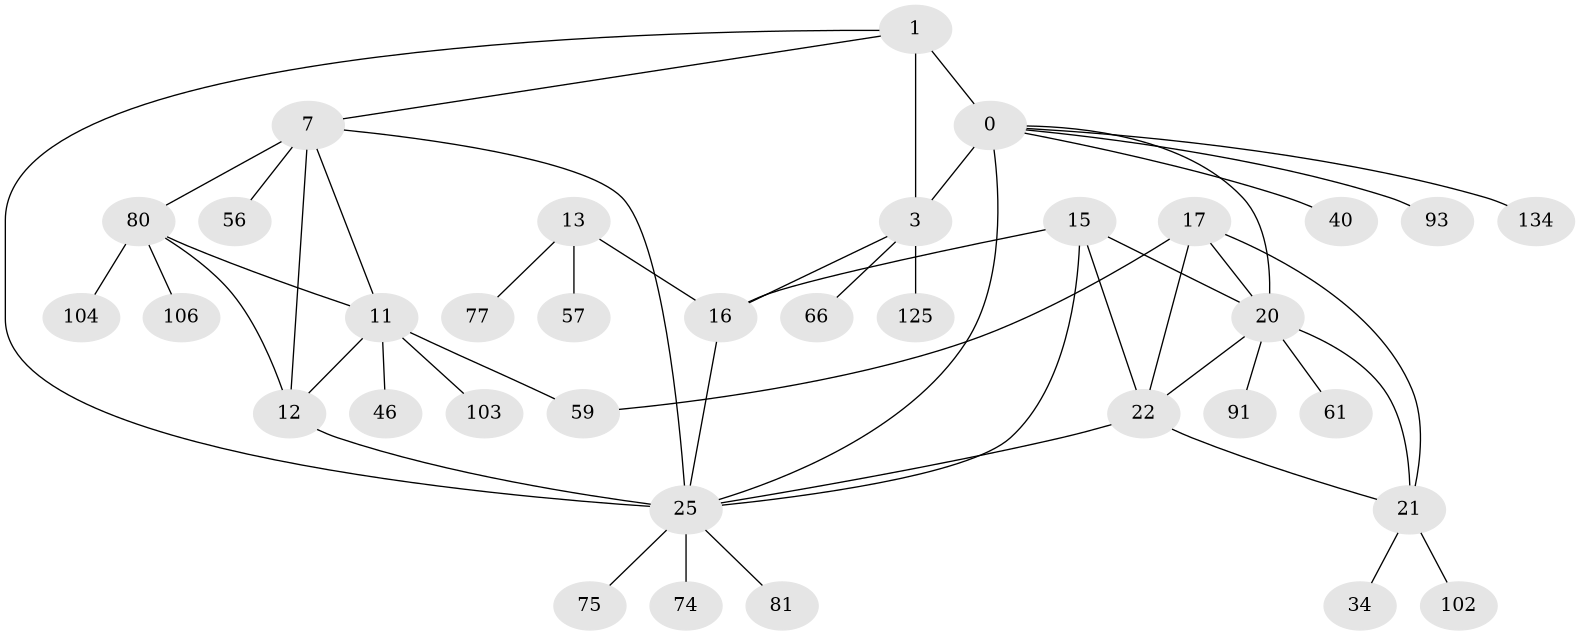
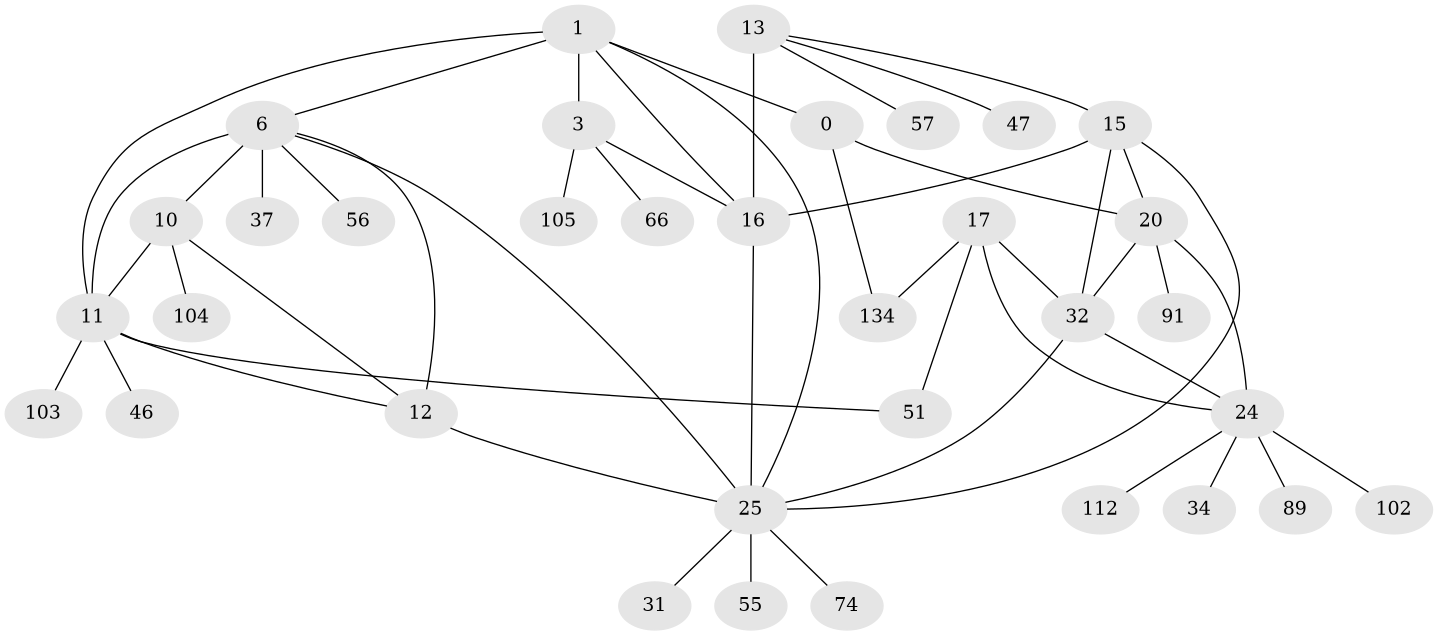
none -> (940, 66)
none -> (251, 86)
(308, 125) -> (262, 125)
none -> (664, 127)
(953, 174) -> none
(139, 222) -> (166, 222)
none -> (262, 222)
(1341, 222) -> none
(1437, 222) -> none
(1231, 270) -> (929, 269)
(182, 318) -> none
(478, 318) -> (1019, 125)
(916, 318) -> (559, 222)
(934, 381) -> none
(583, 414) -> (915, 414)
(1144, 414) -> (1078, 318)
(1336, 414) -> none
none -> (1101, 510)
none -> (1295, 510)
(1409, 510) -> (1247, 414)
(590, 606) -> (751, 606)
(782, 606) -> (655, 606)
